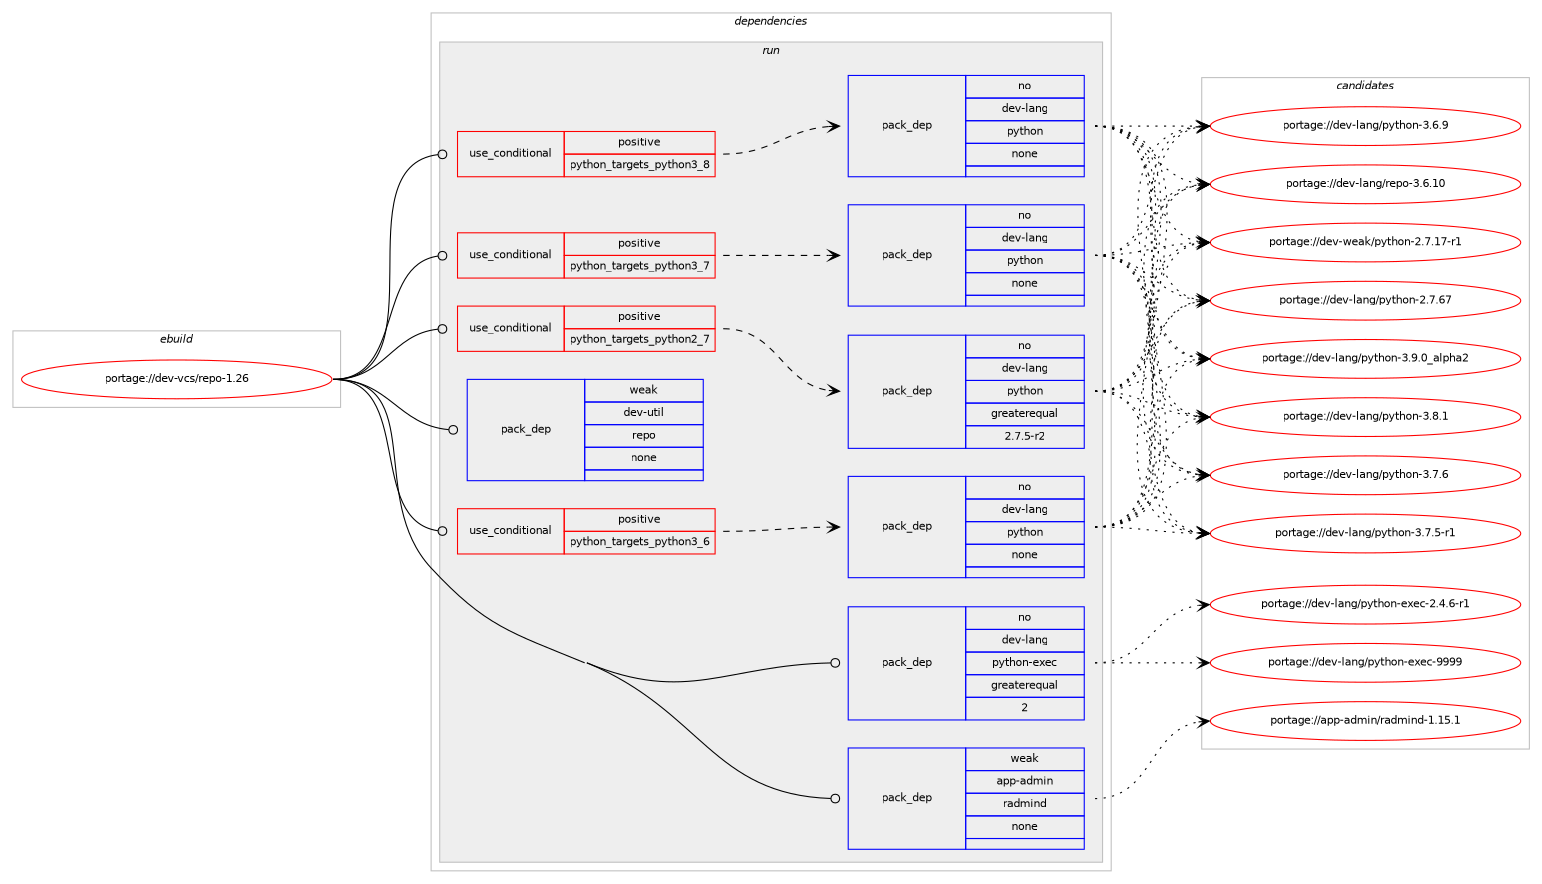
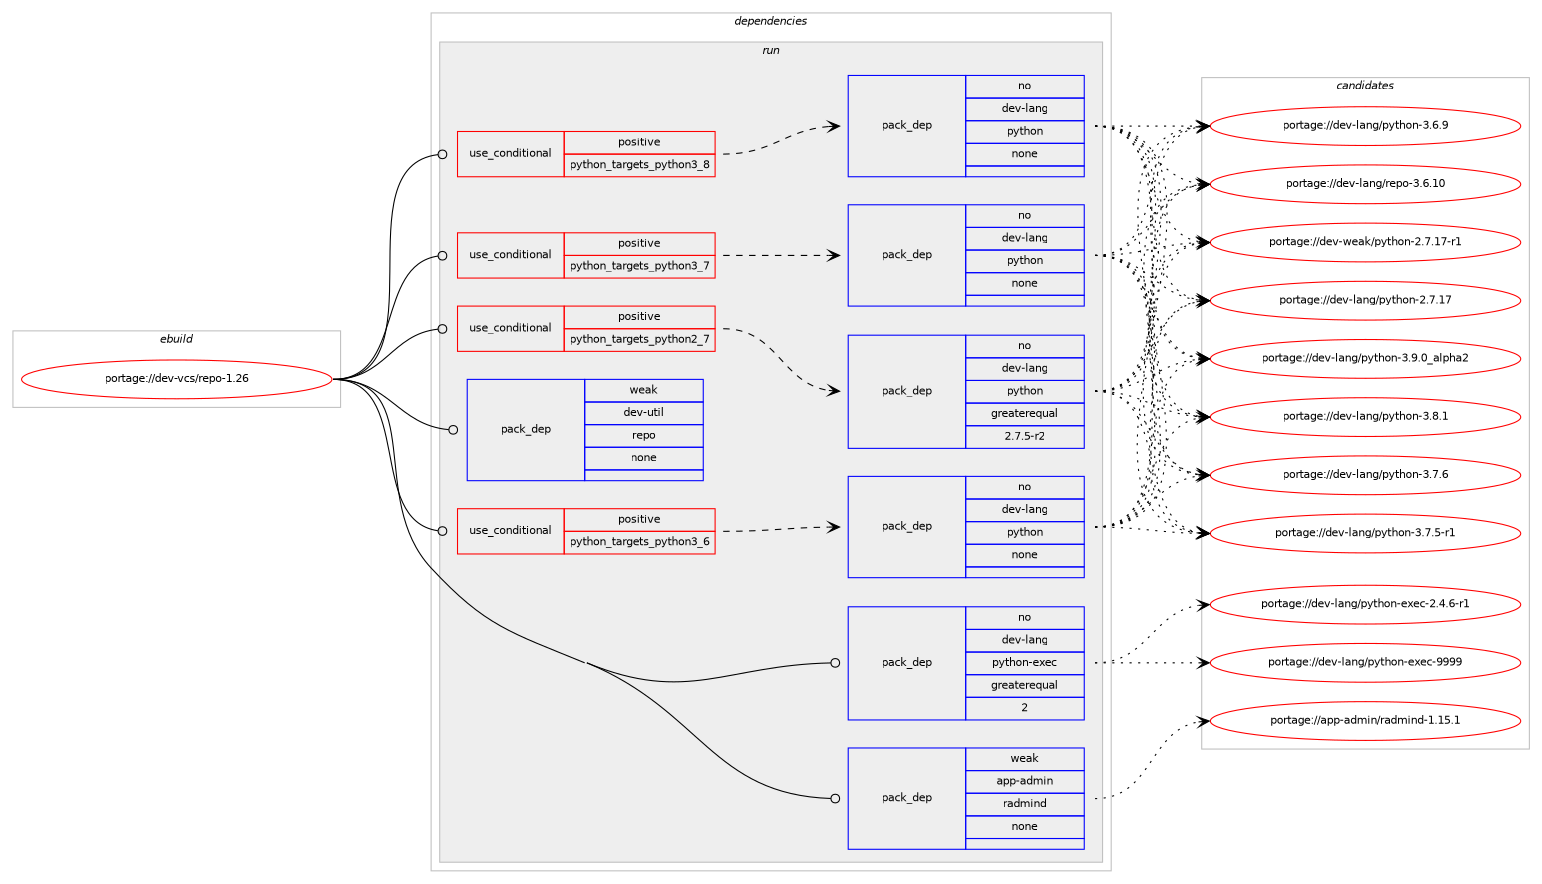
(1366, 301) -> (1366, 301)
